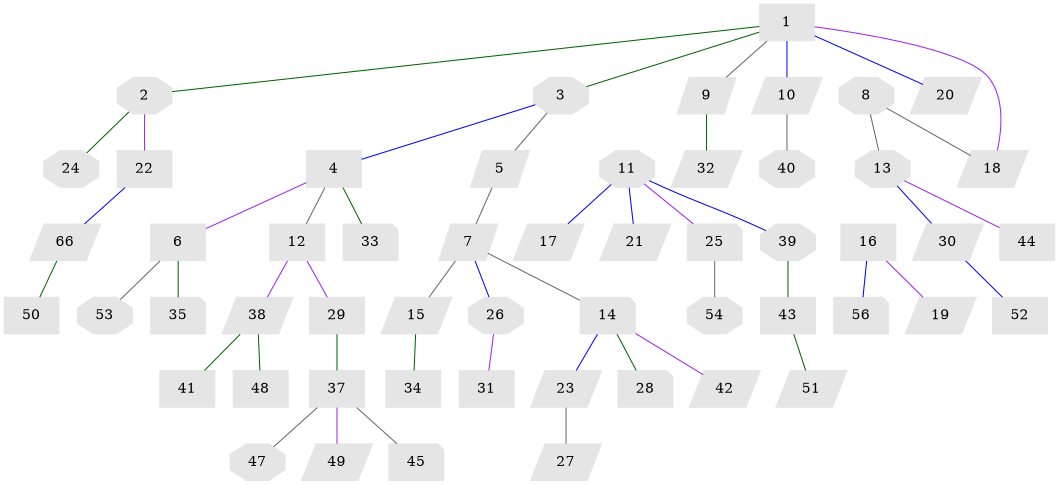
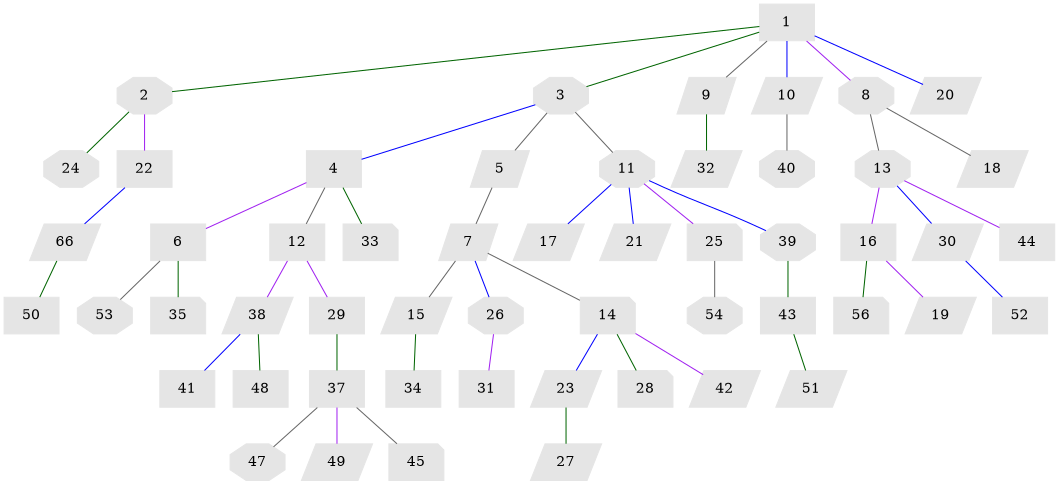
(942, 53) -> (829, 61)
none -> (594, 132)
none -> (876, 206)
(865, 279) -> (865, 279)
(222, 352) -> (222, 352)
(566, 426) -> (566, 426)
